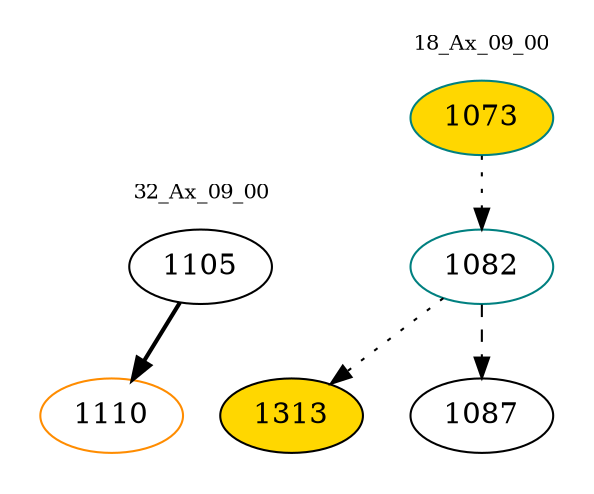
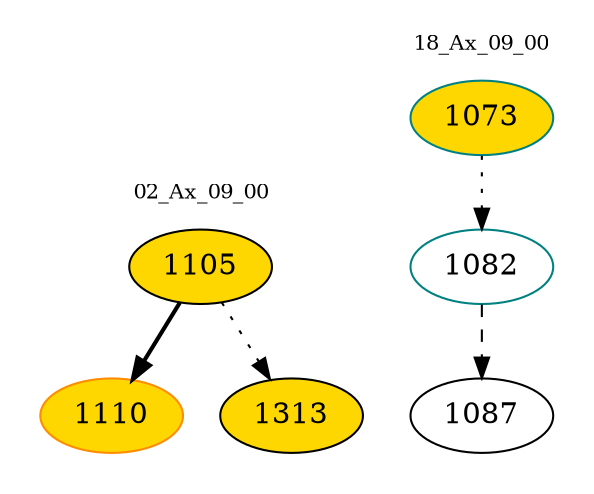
(202, 193) -> (202, 193)
(201, 267) -> (201, 267)
(408, 325) -> (240, 332)
(112, 416) -> (112, 416)
